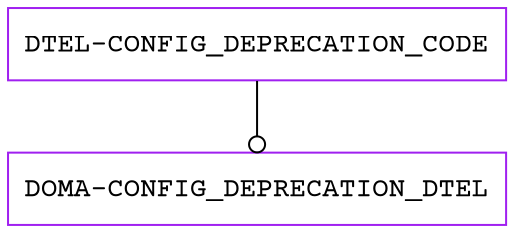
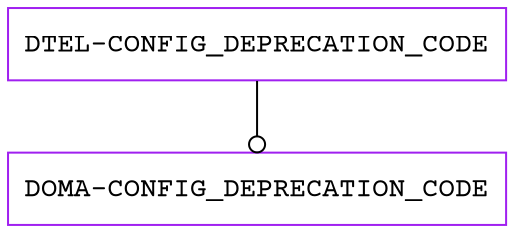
(257, 189) -> (257, 189)
